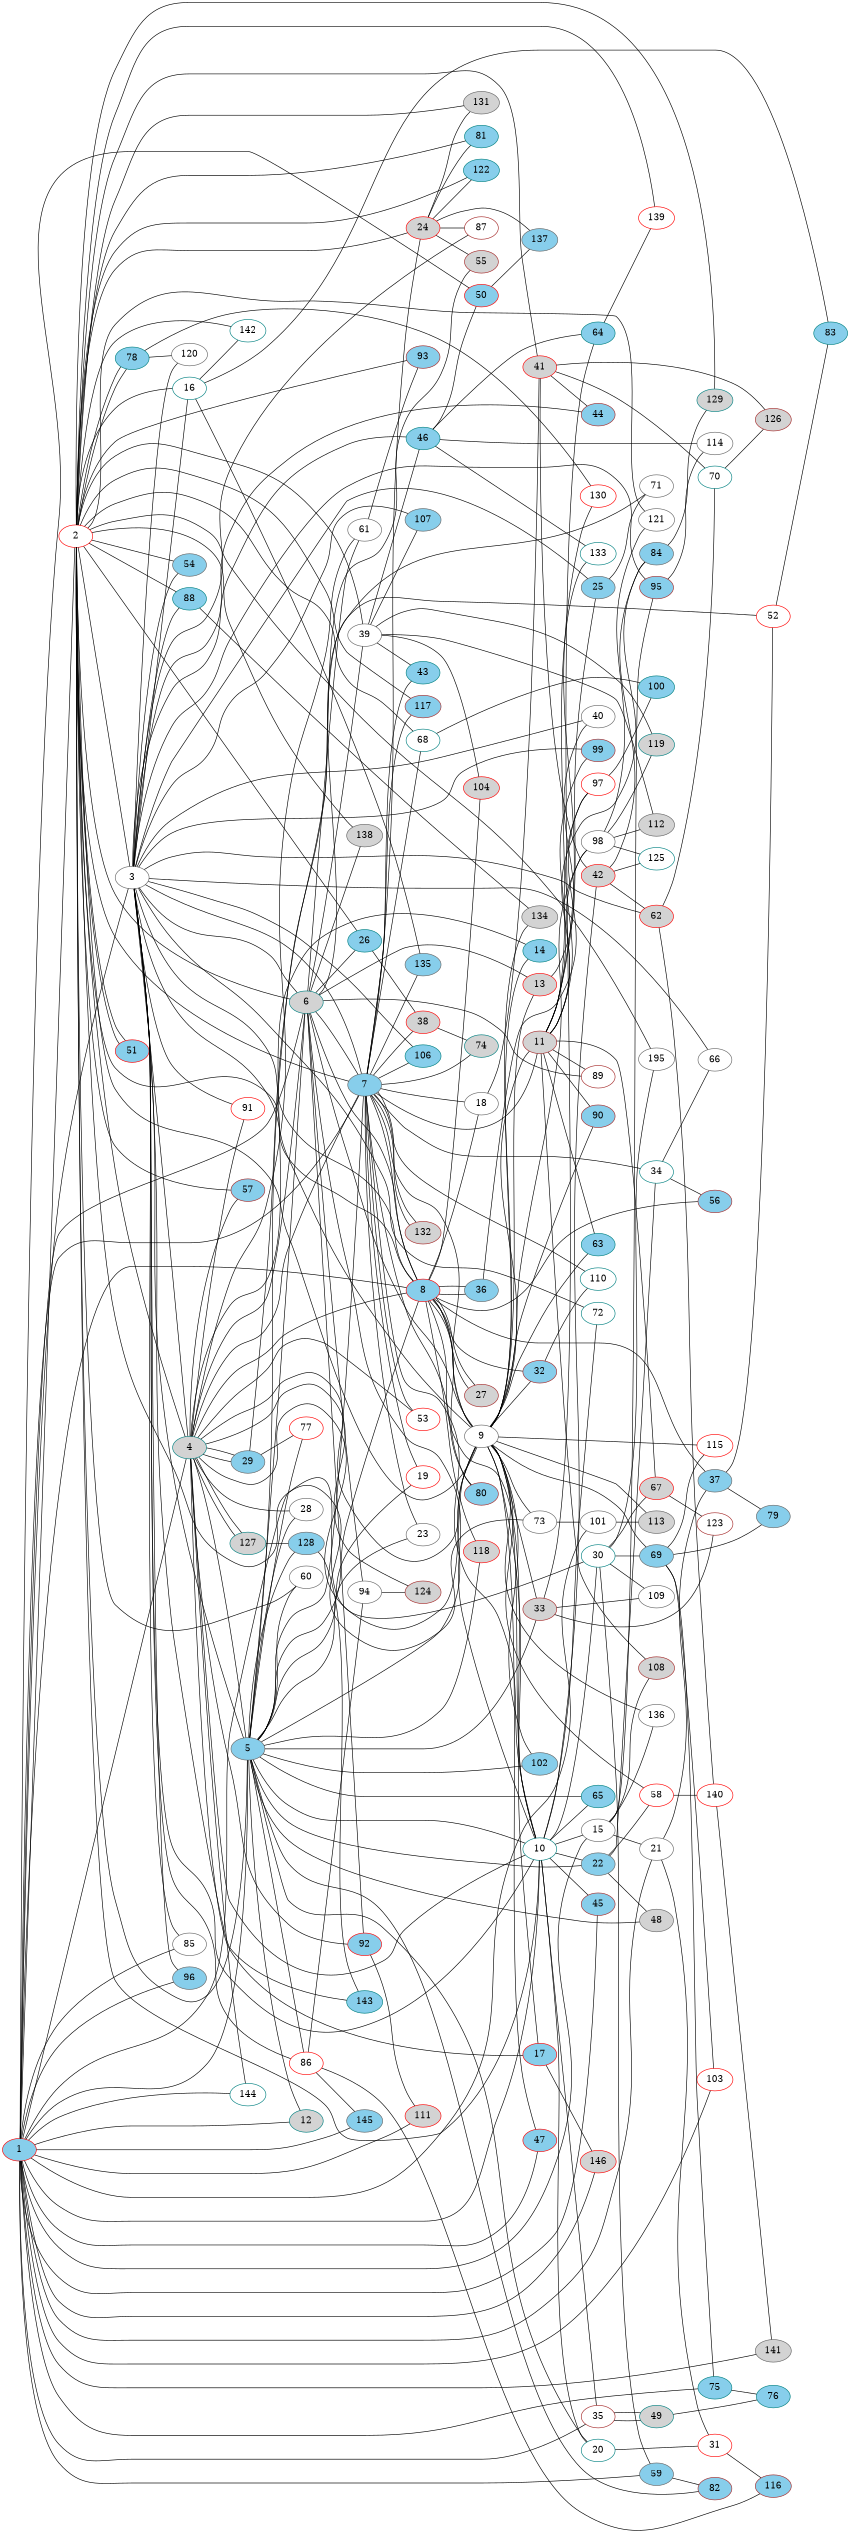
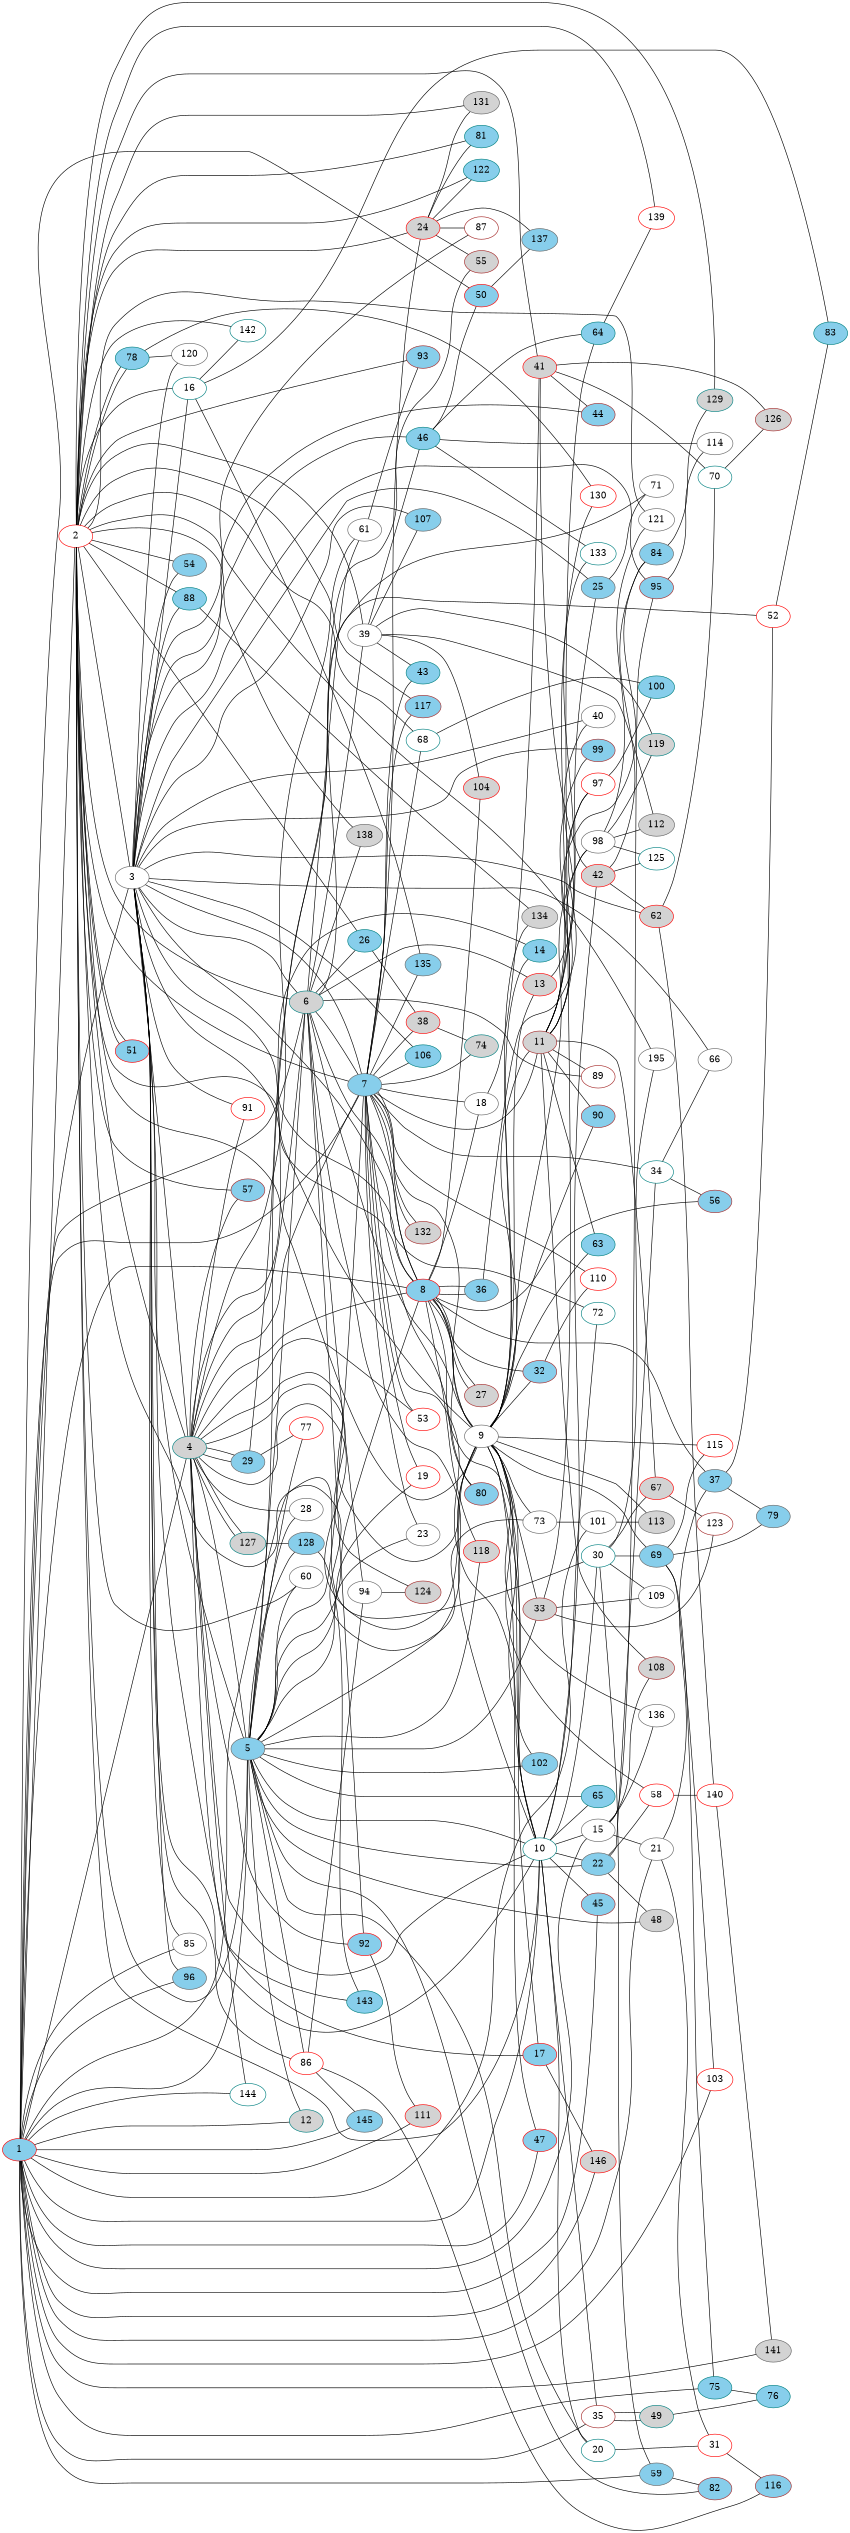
(598, 1279) -> (598, 1279)
